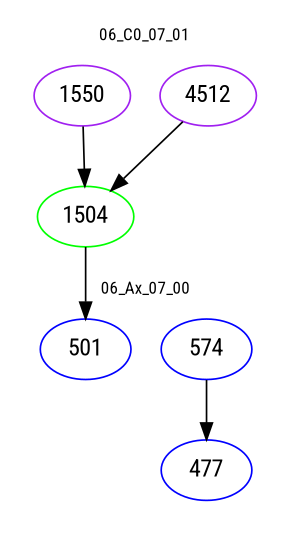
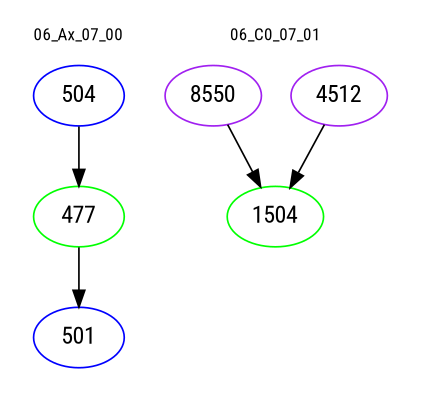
(82, 96) -> (213, 96)
(86, 284) -> (79, 269)
(207, 349) -> (79, 96)
(207, 470) -> (79, 217)
